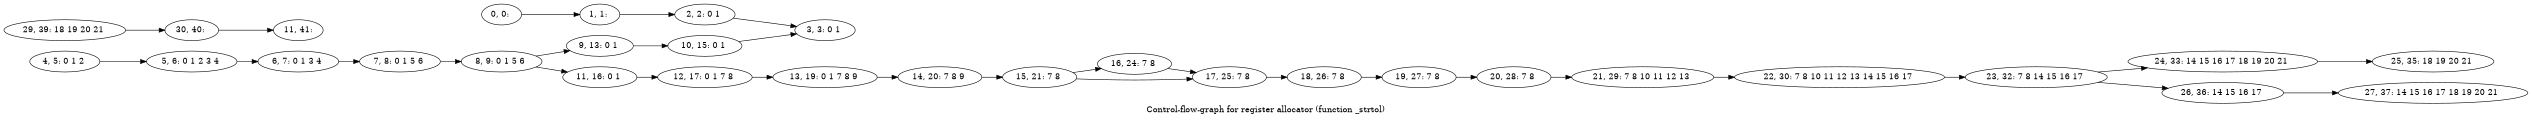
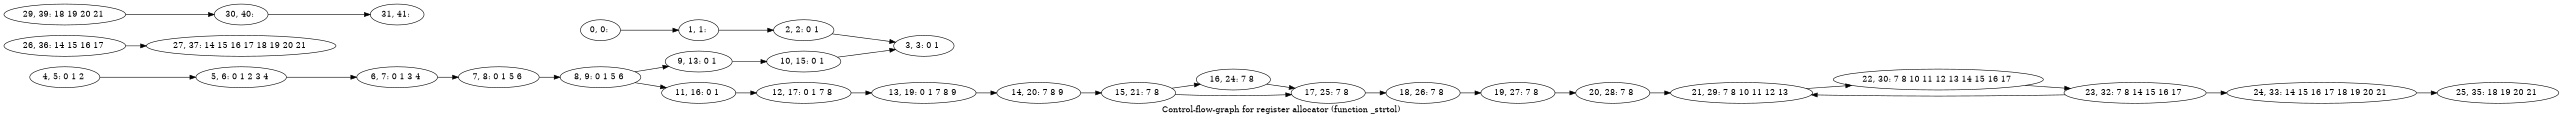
(298, 30) -> (397, 15)
(2130, 85) -> (1941, 96)
